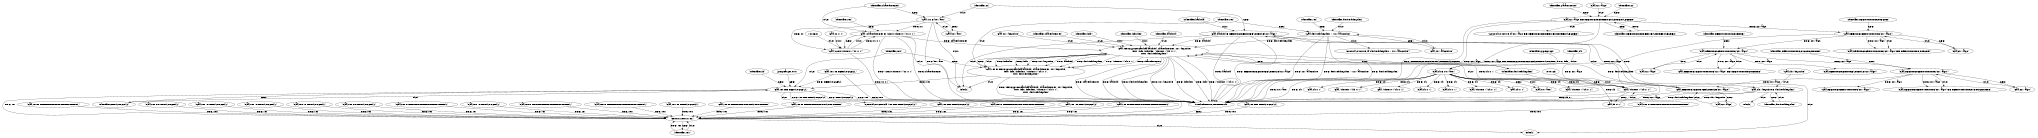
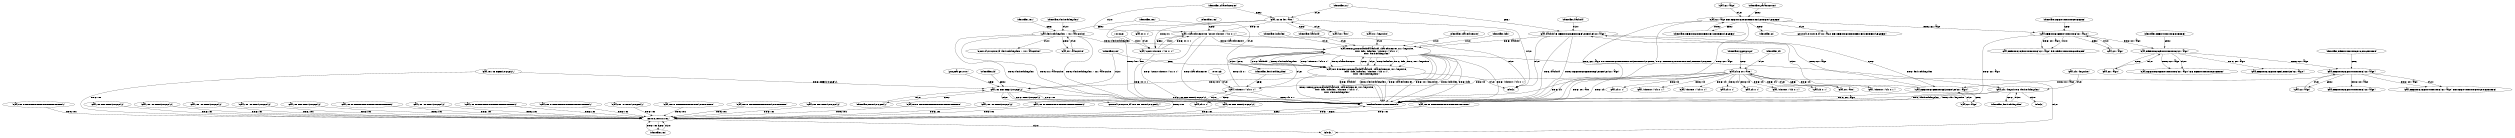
(1613, 12) -> (1755, 26)
(1563, 61) -> (1744, 61)
none -> (1019, 117)
